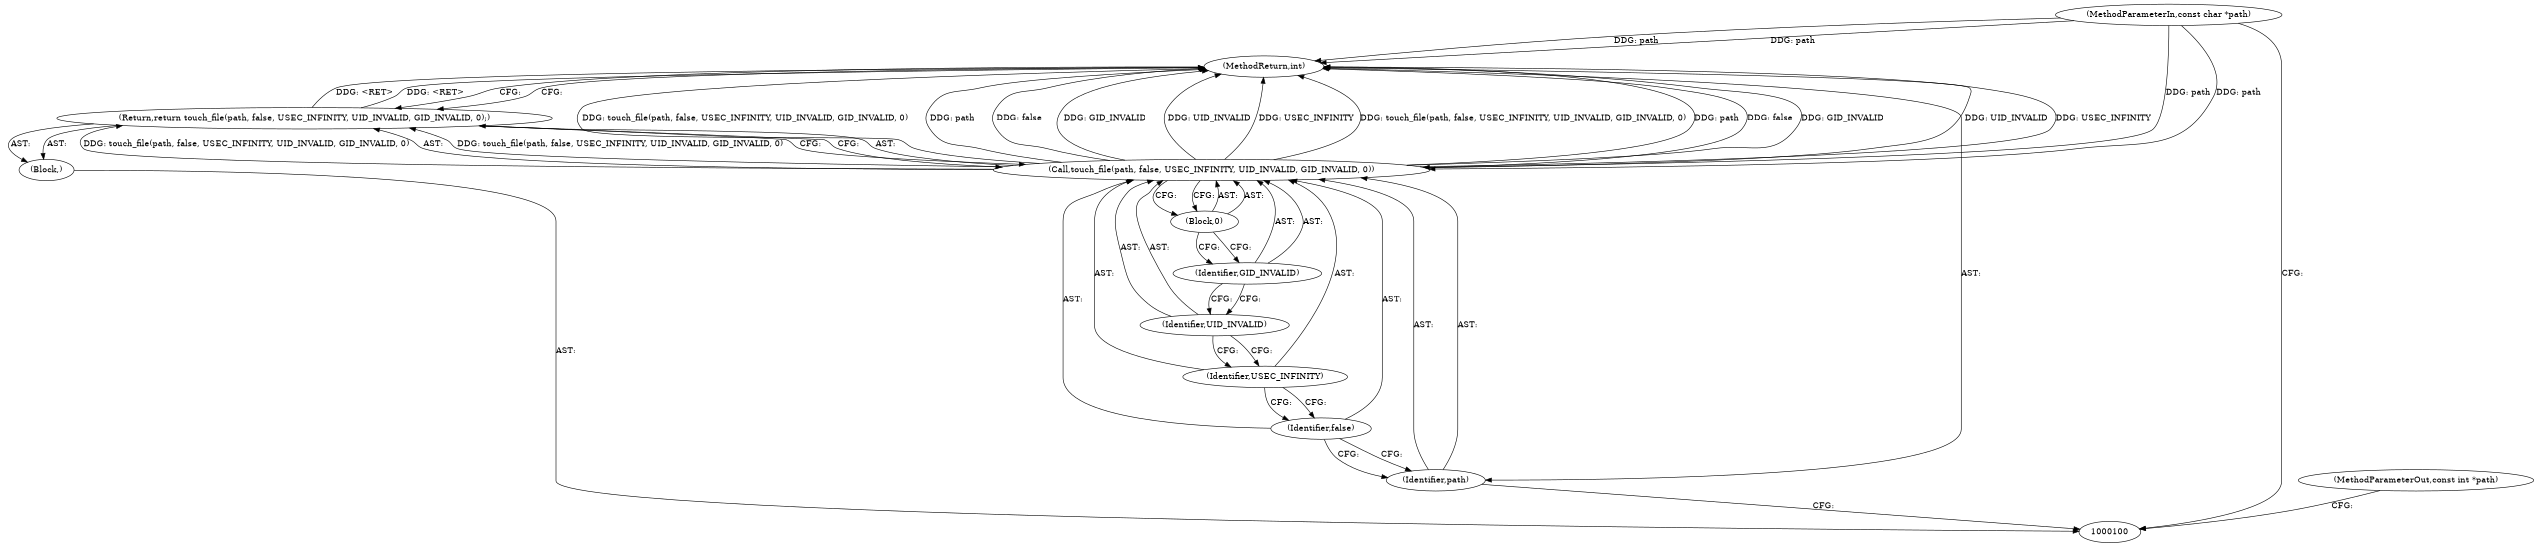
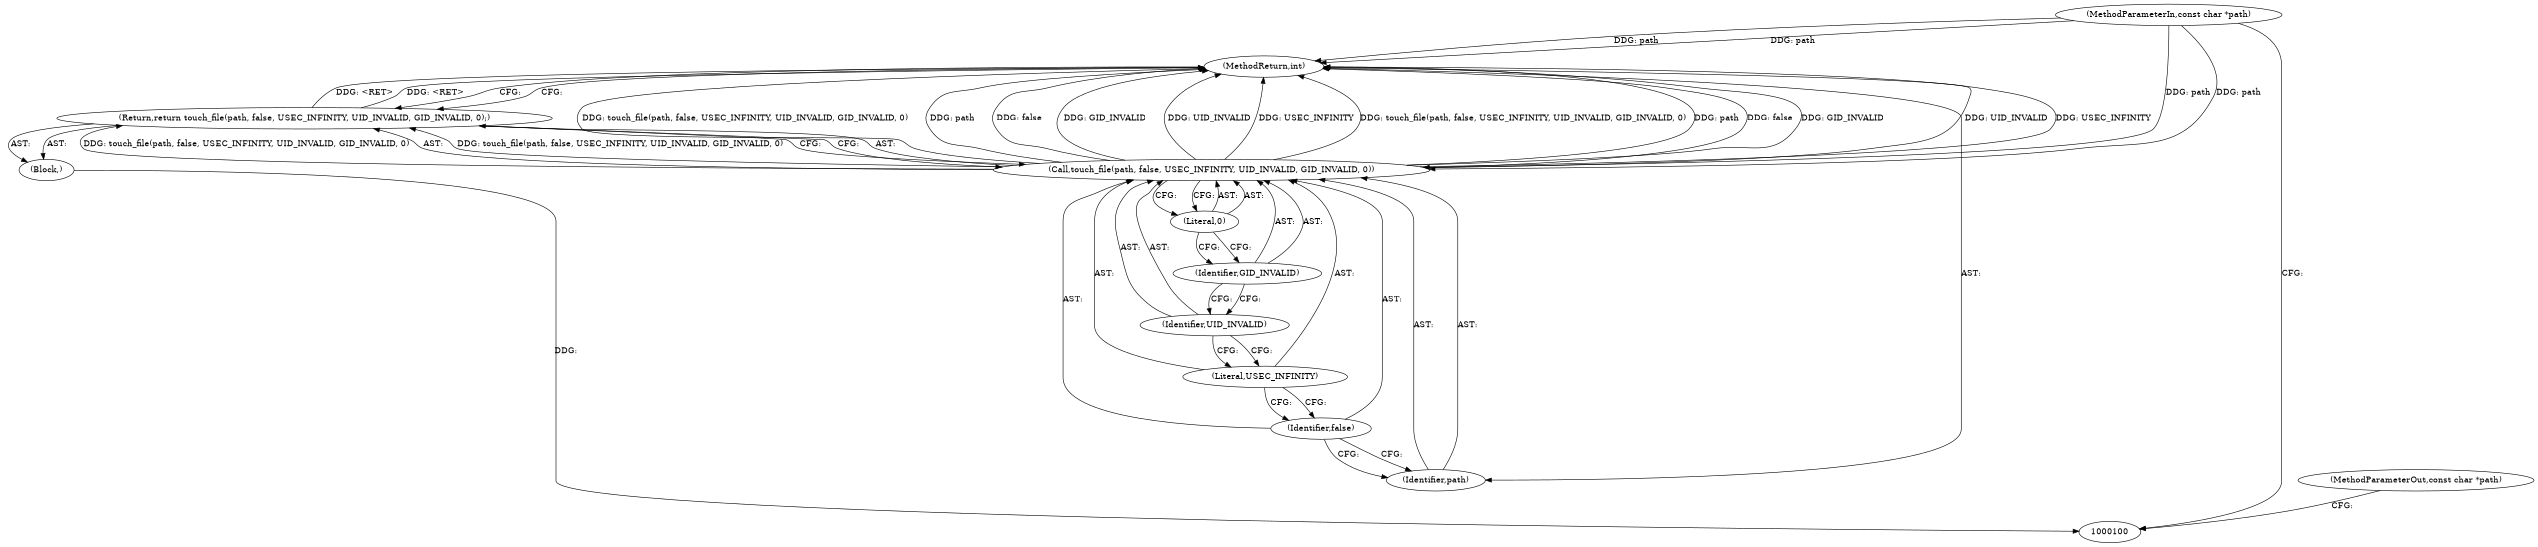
(1205, 222) -> (1205, 222)
(567, 351) -> (567, 351)
(1265, 377) -> (1265, 377)
(2416, 480) -> (2416, 480)
(1778, 507) -> none
